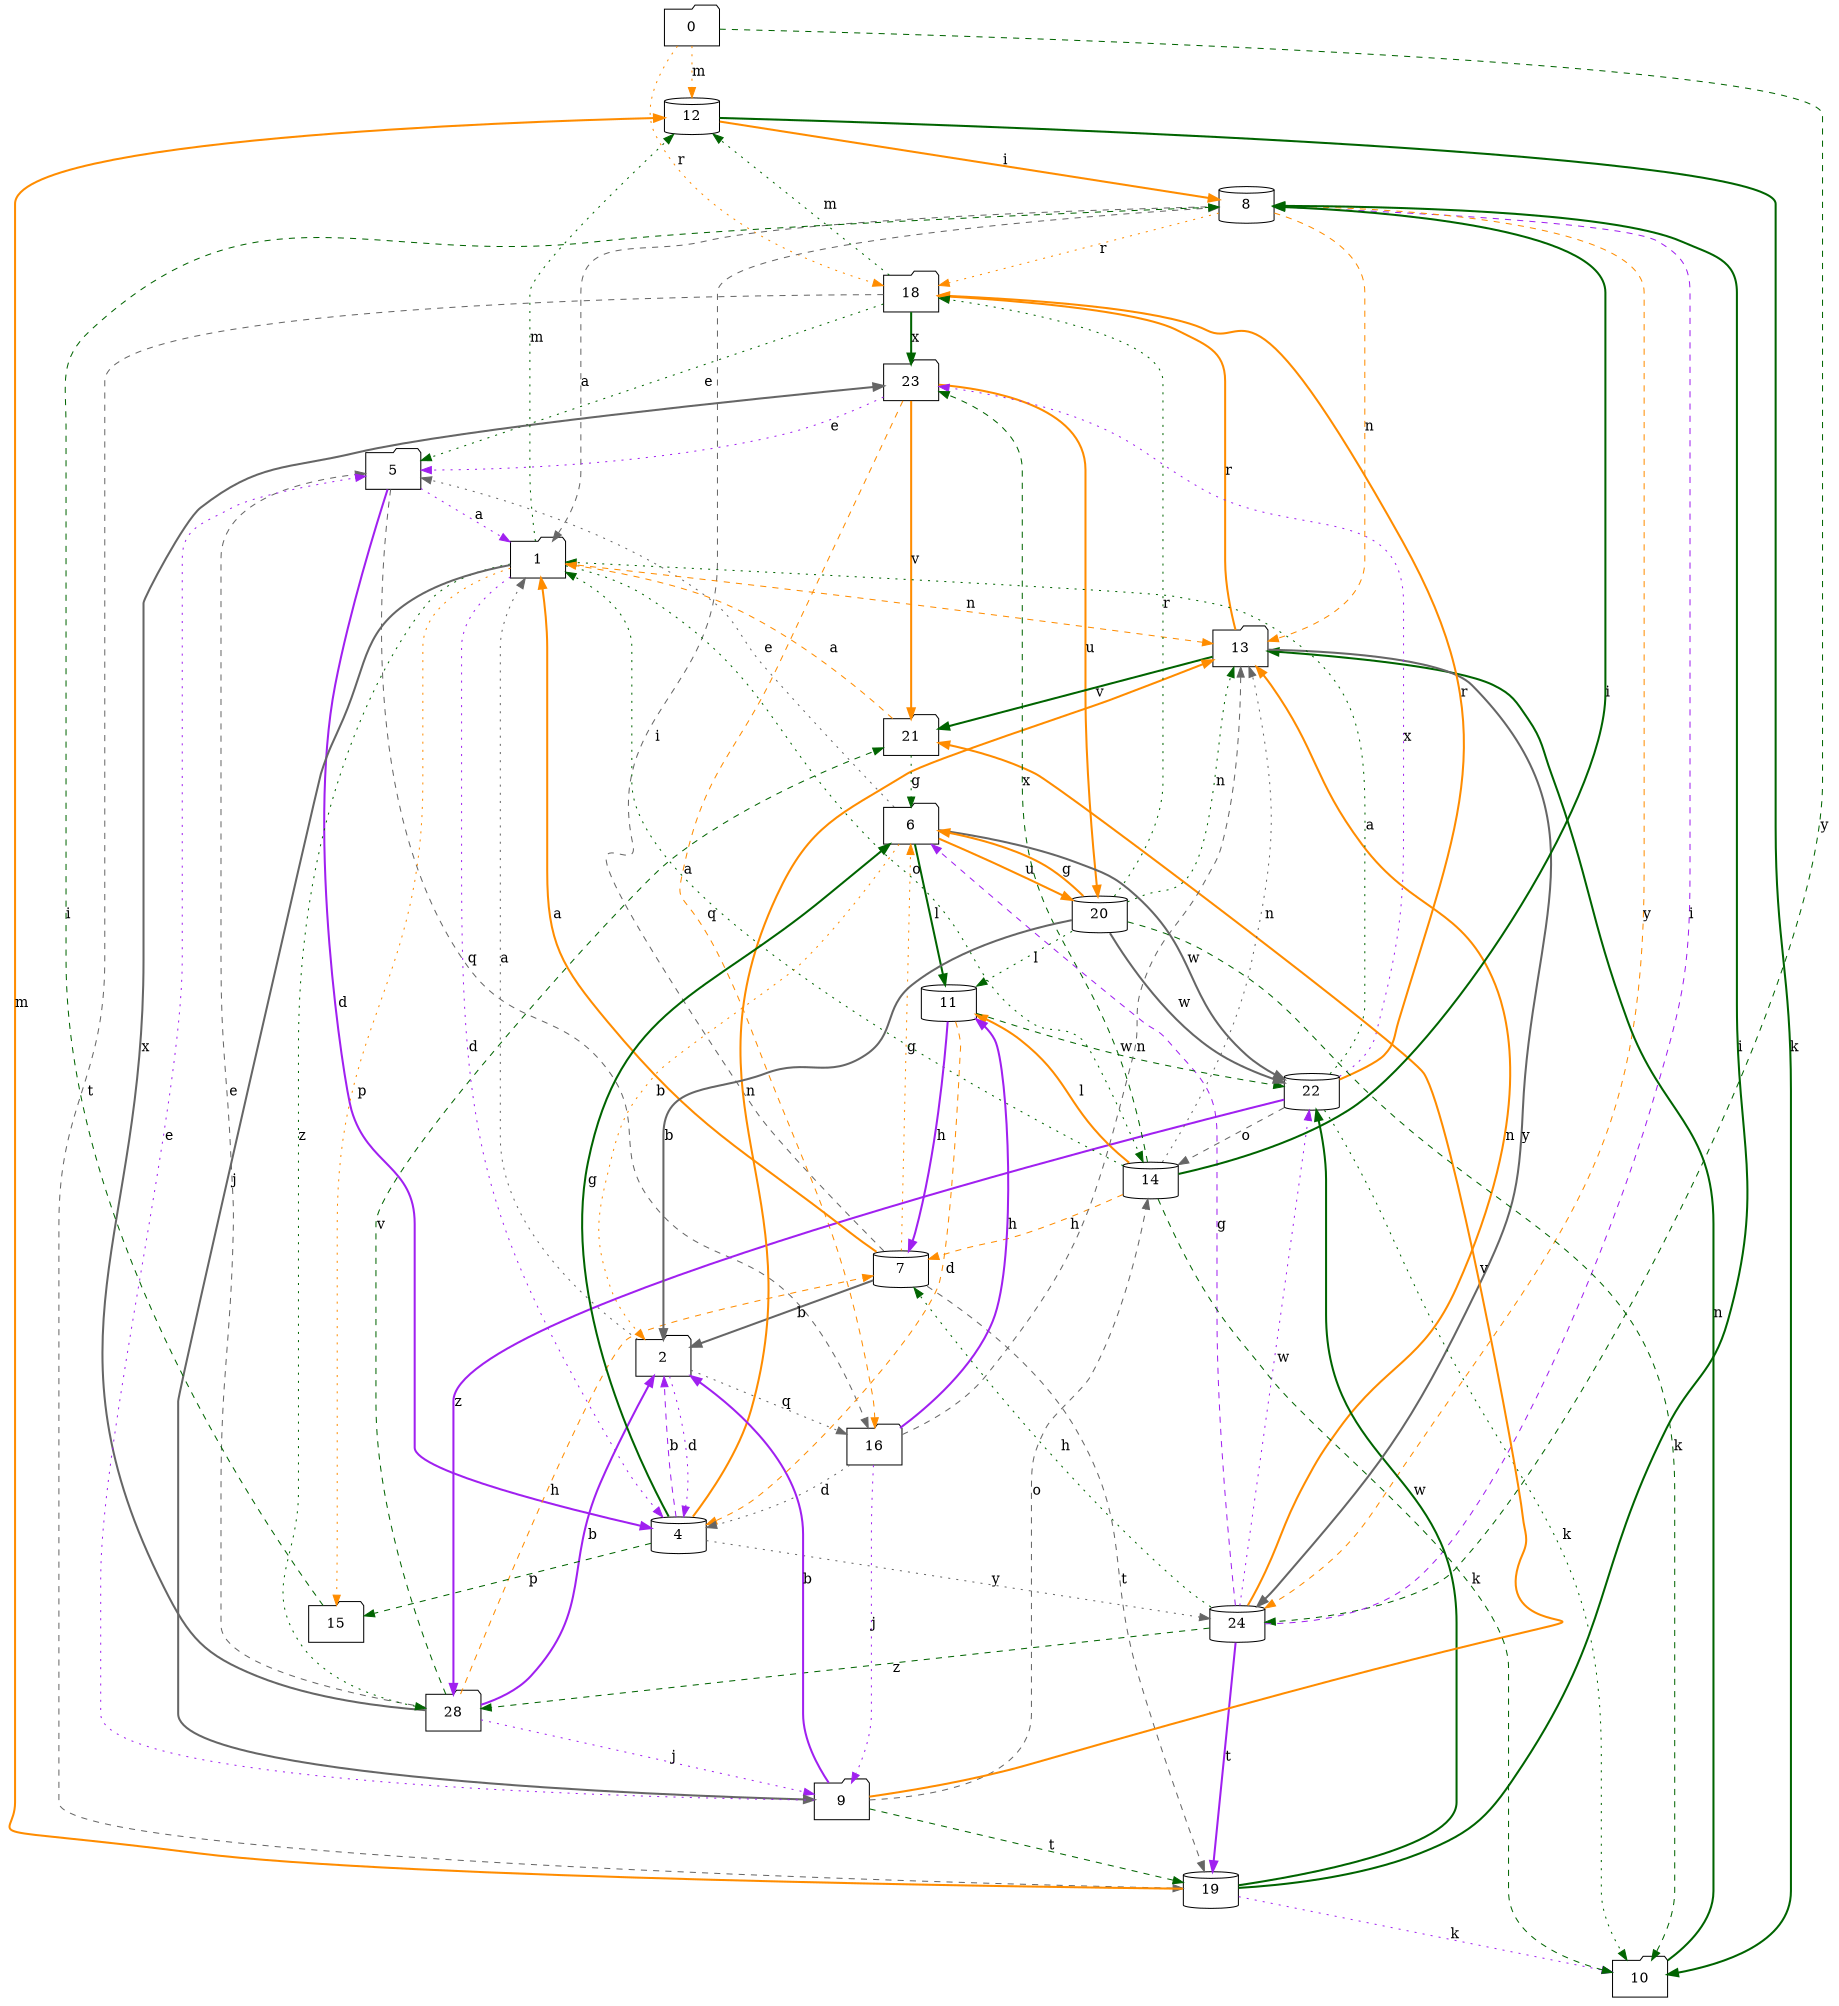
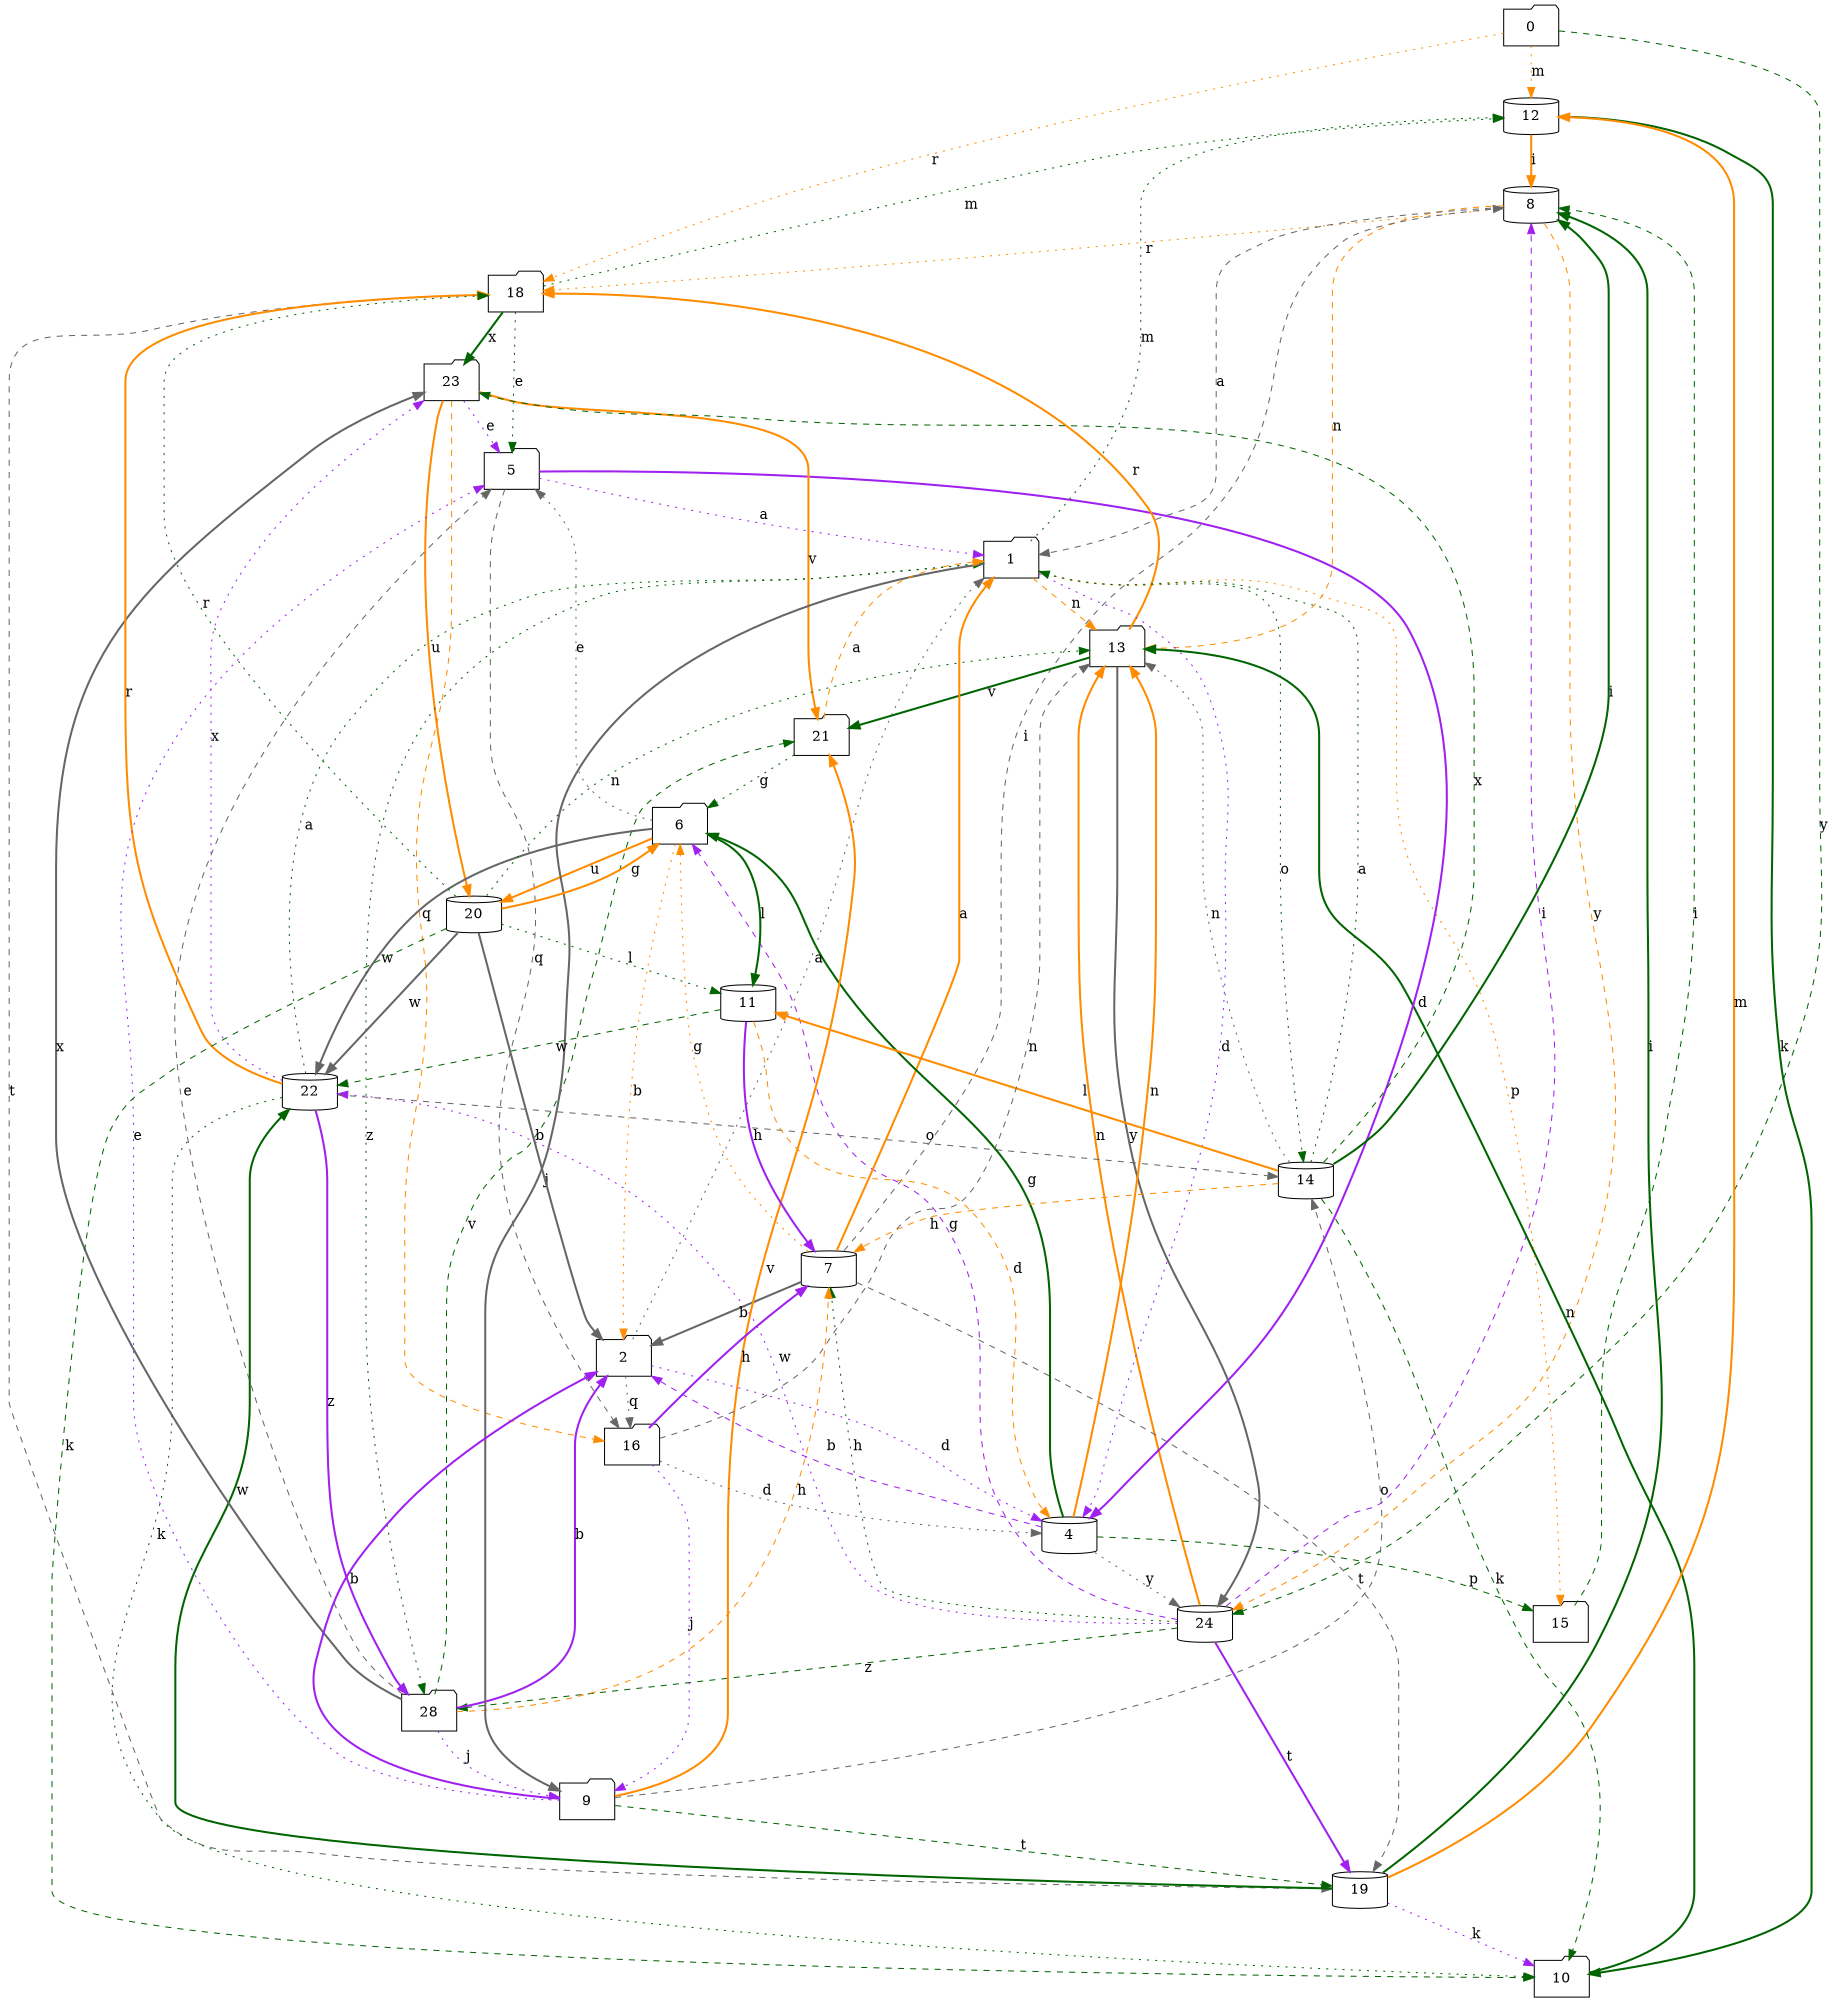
(1005, 1255) -> (721, 1358)
